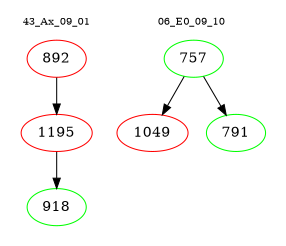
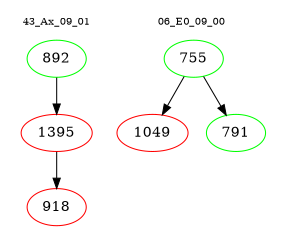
(192, 22) -> (192, 22)
(57, 59) -> (57, 59)
(194, 59) -> (194, 59)
(57, 133) -> (57, 133)
(57, 207) -> (57, 207)
